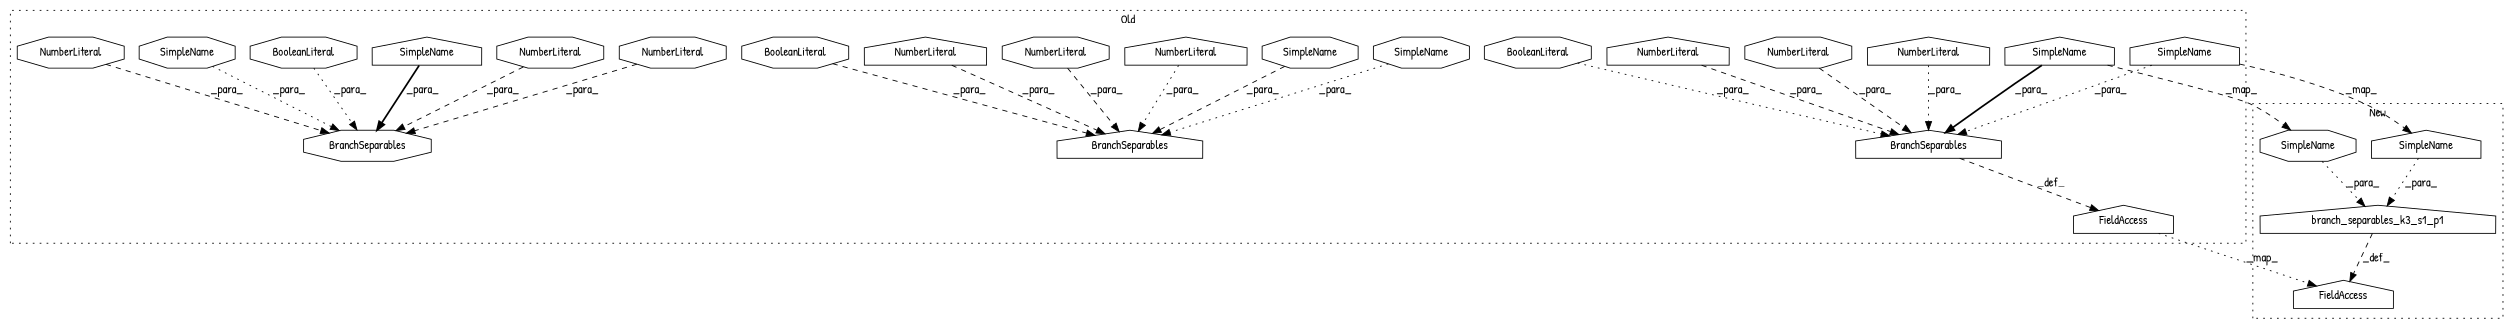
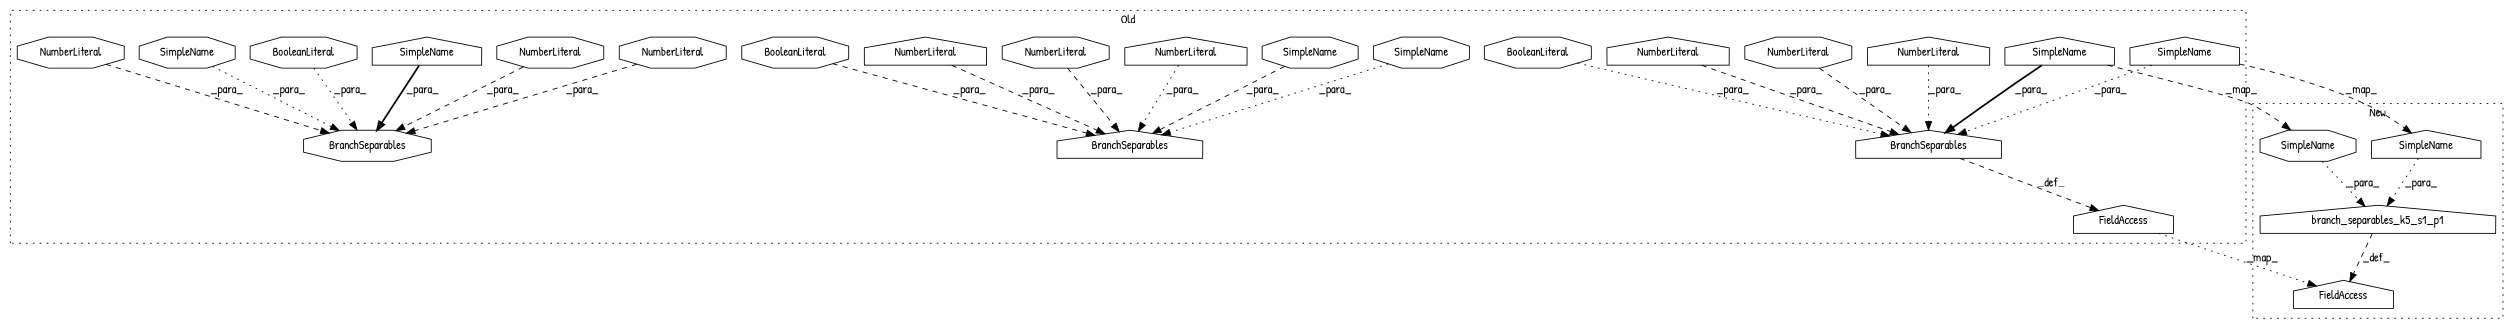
(2378, 221) -> (2378, 221)
